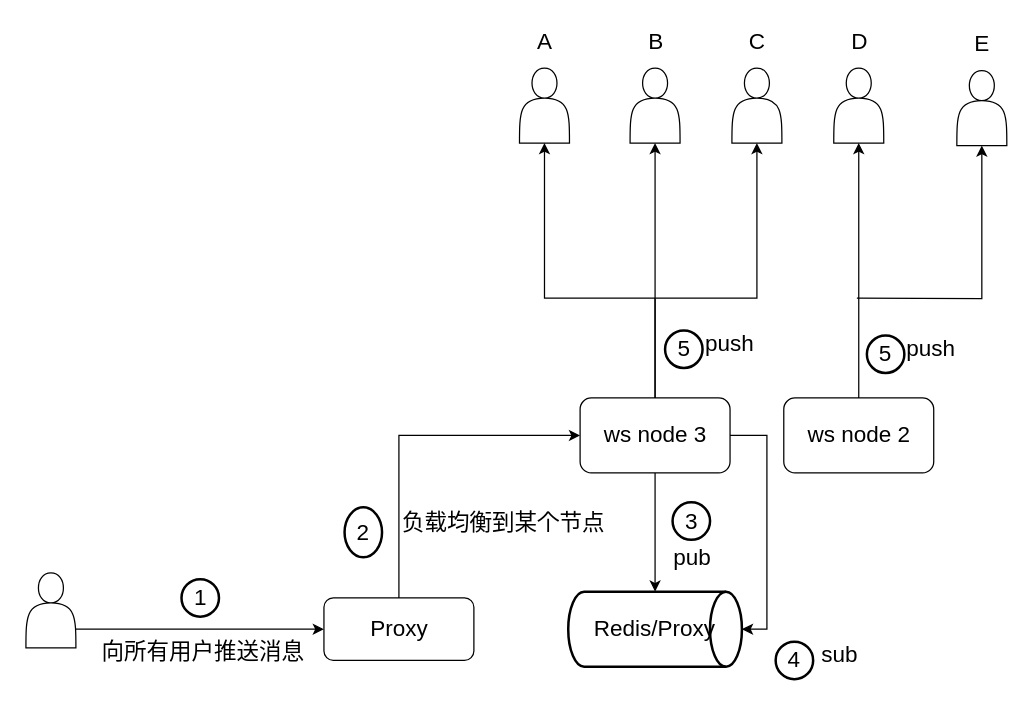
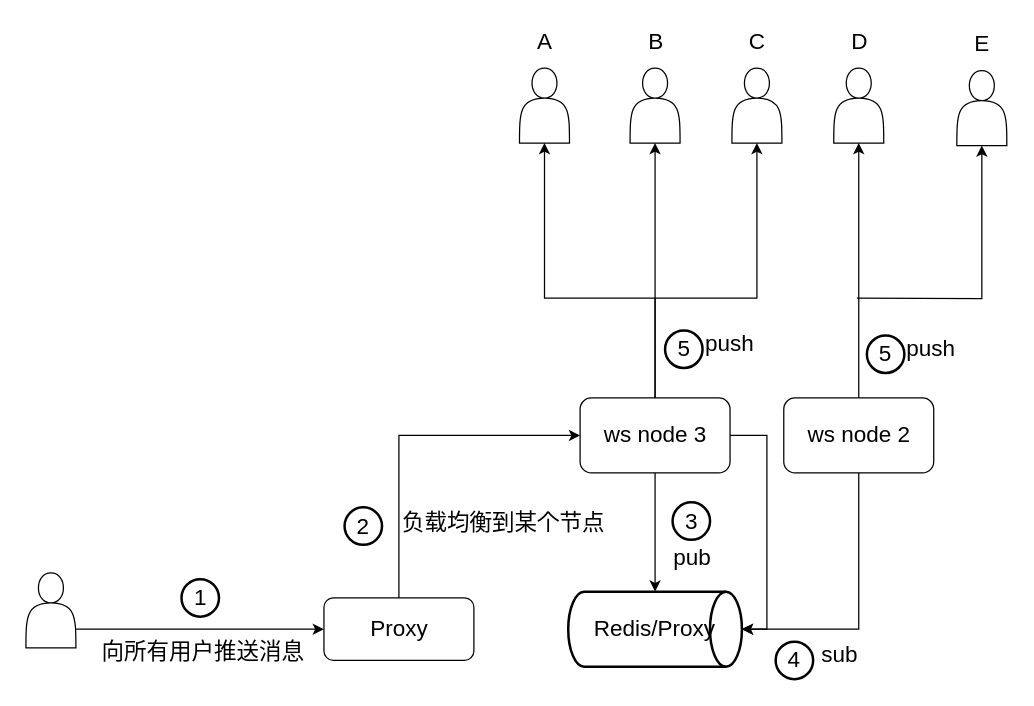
(363, 533) -> (363, 526)
none -> (859, 595)
